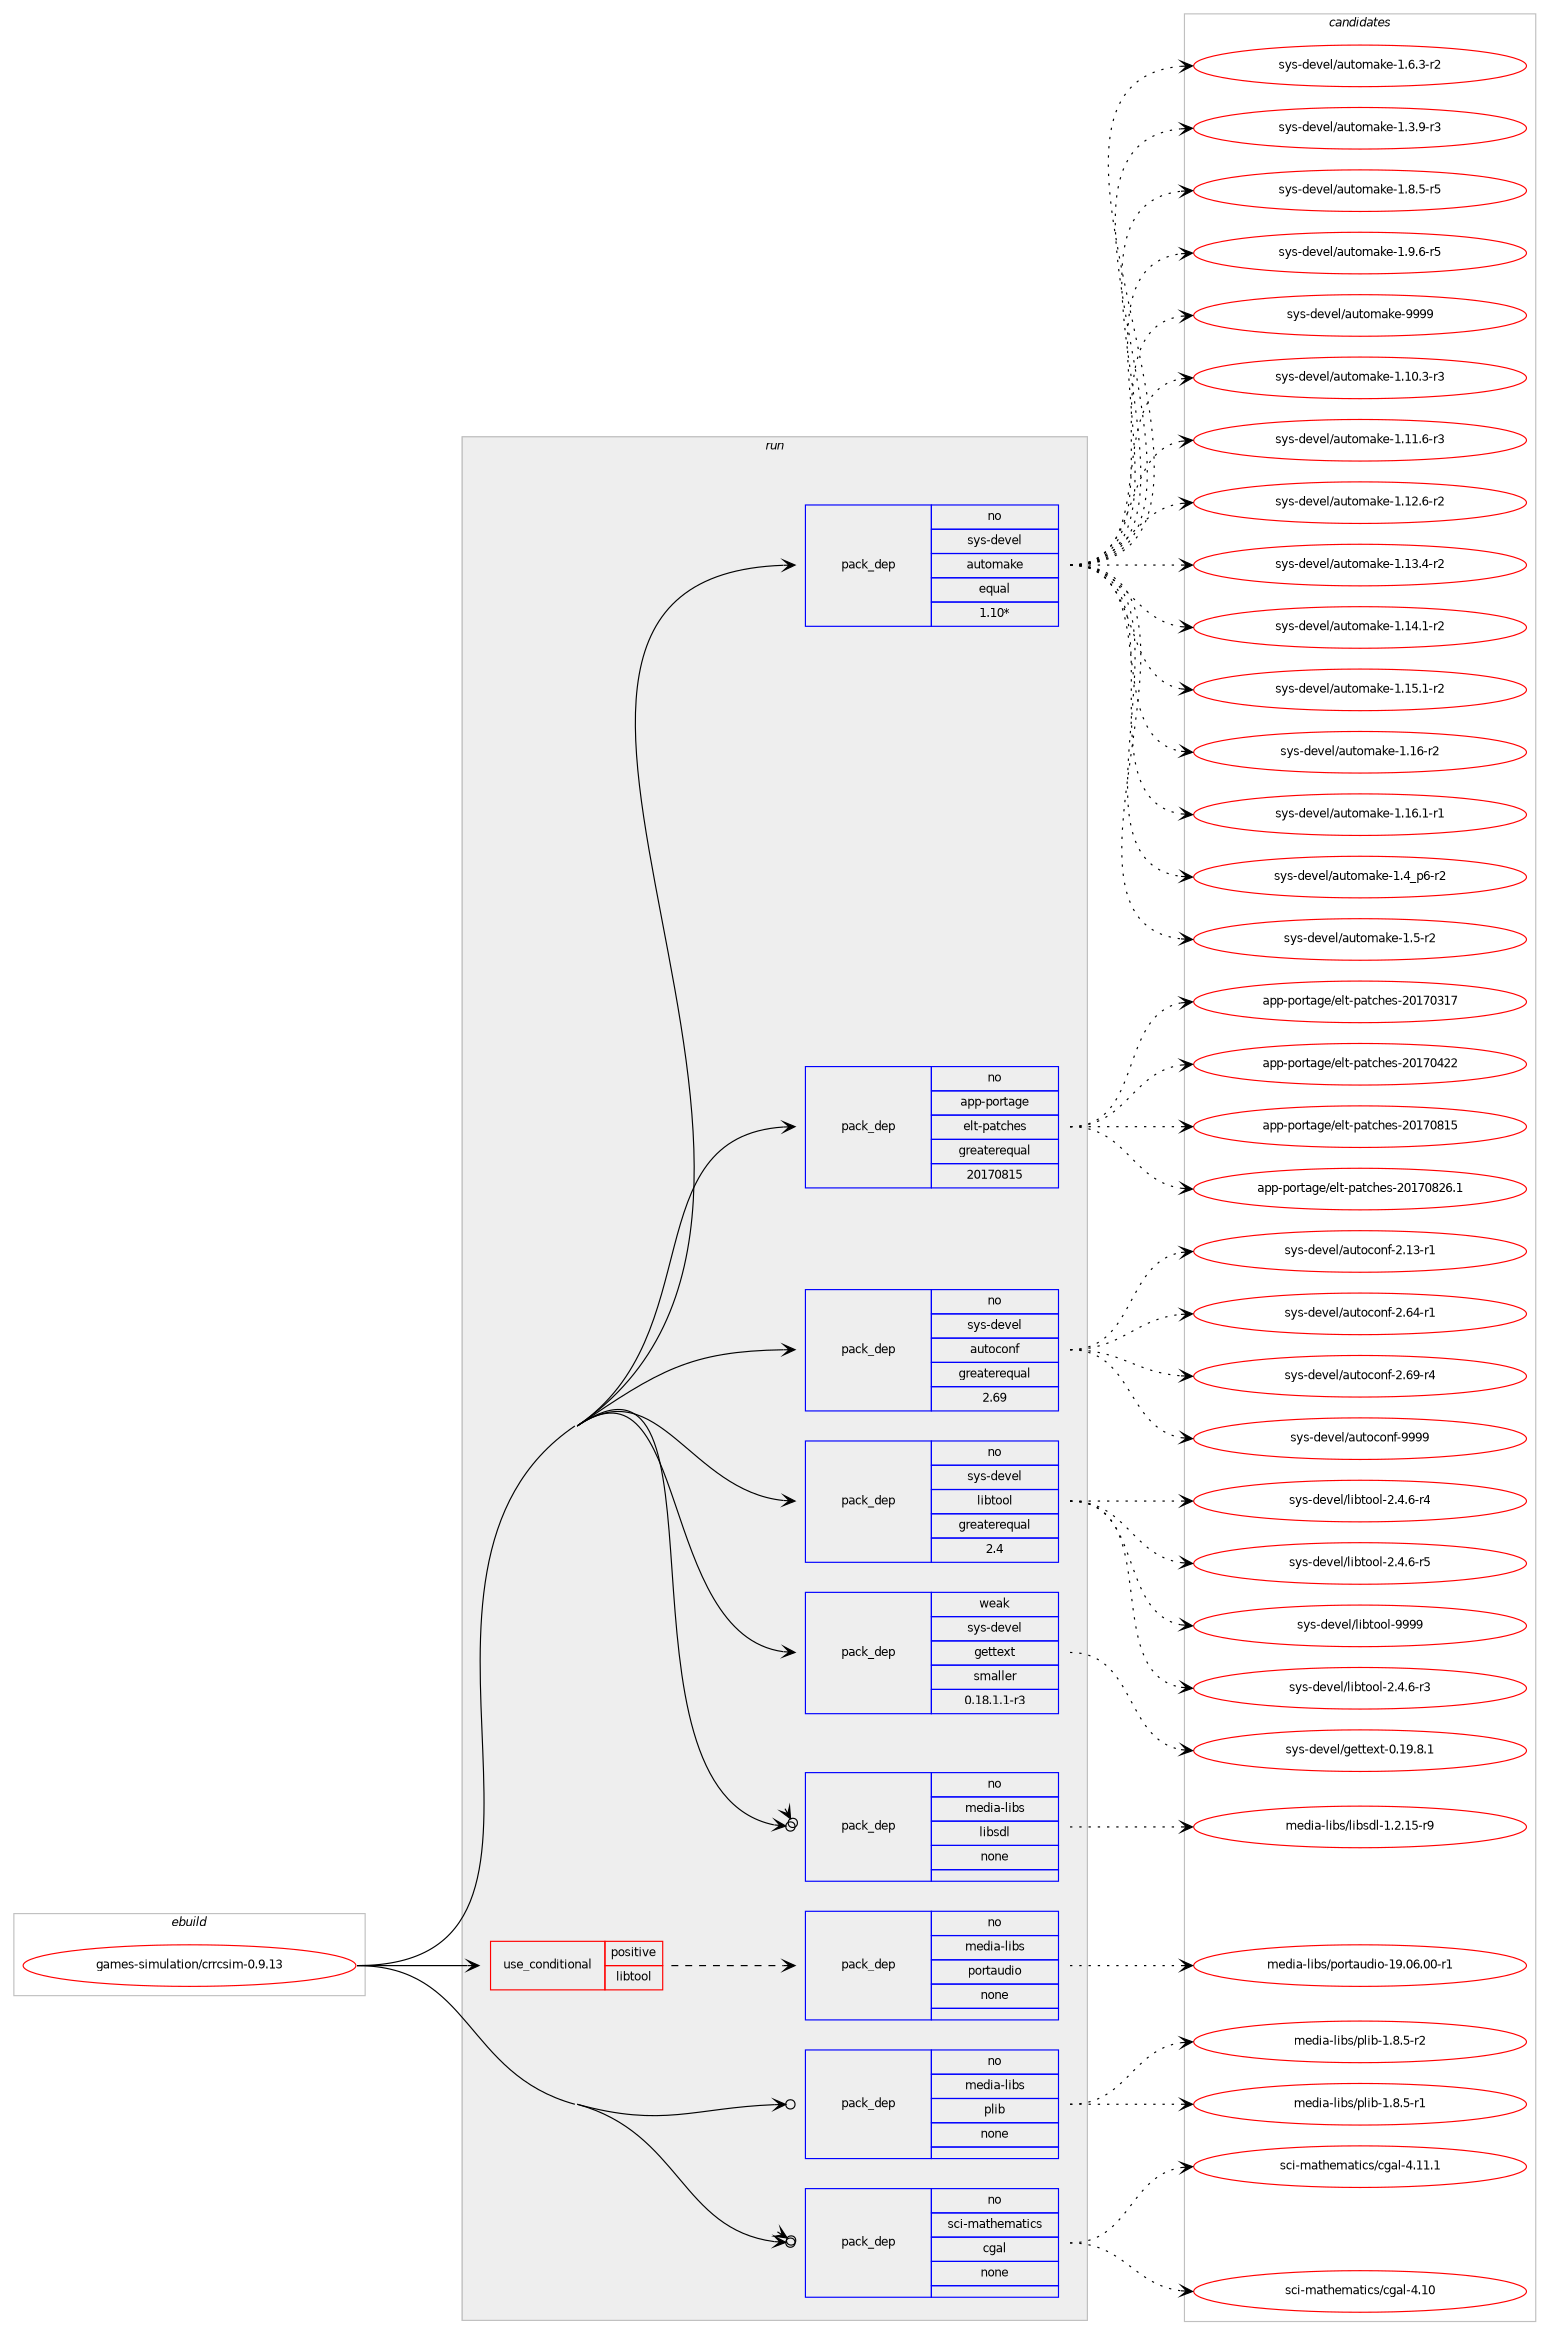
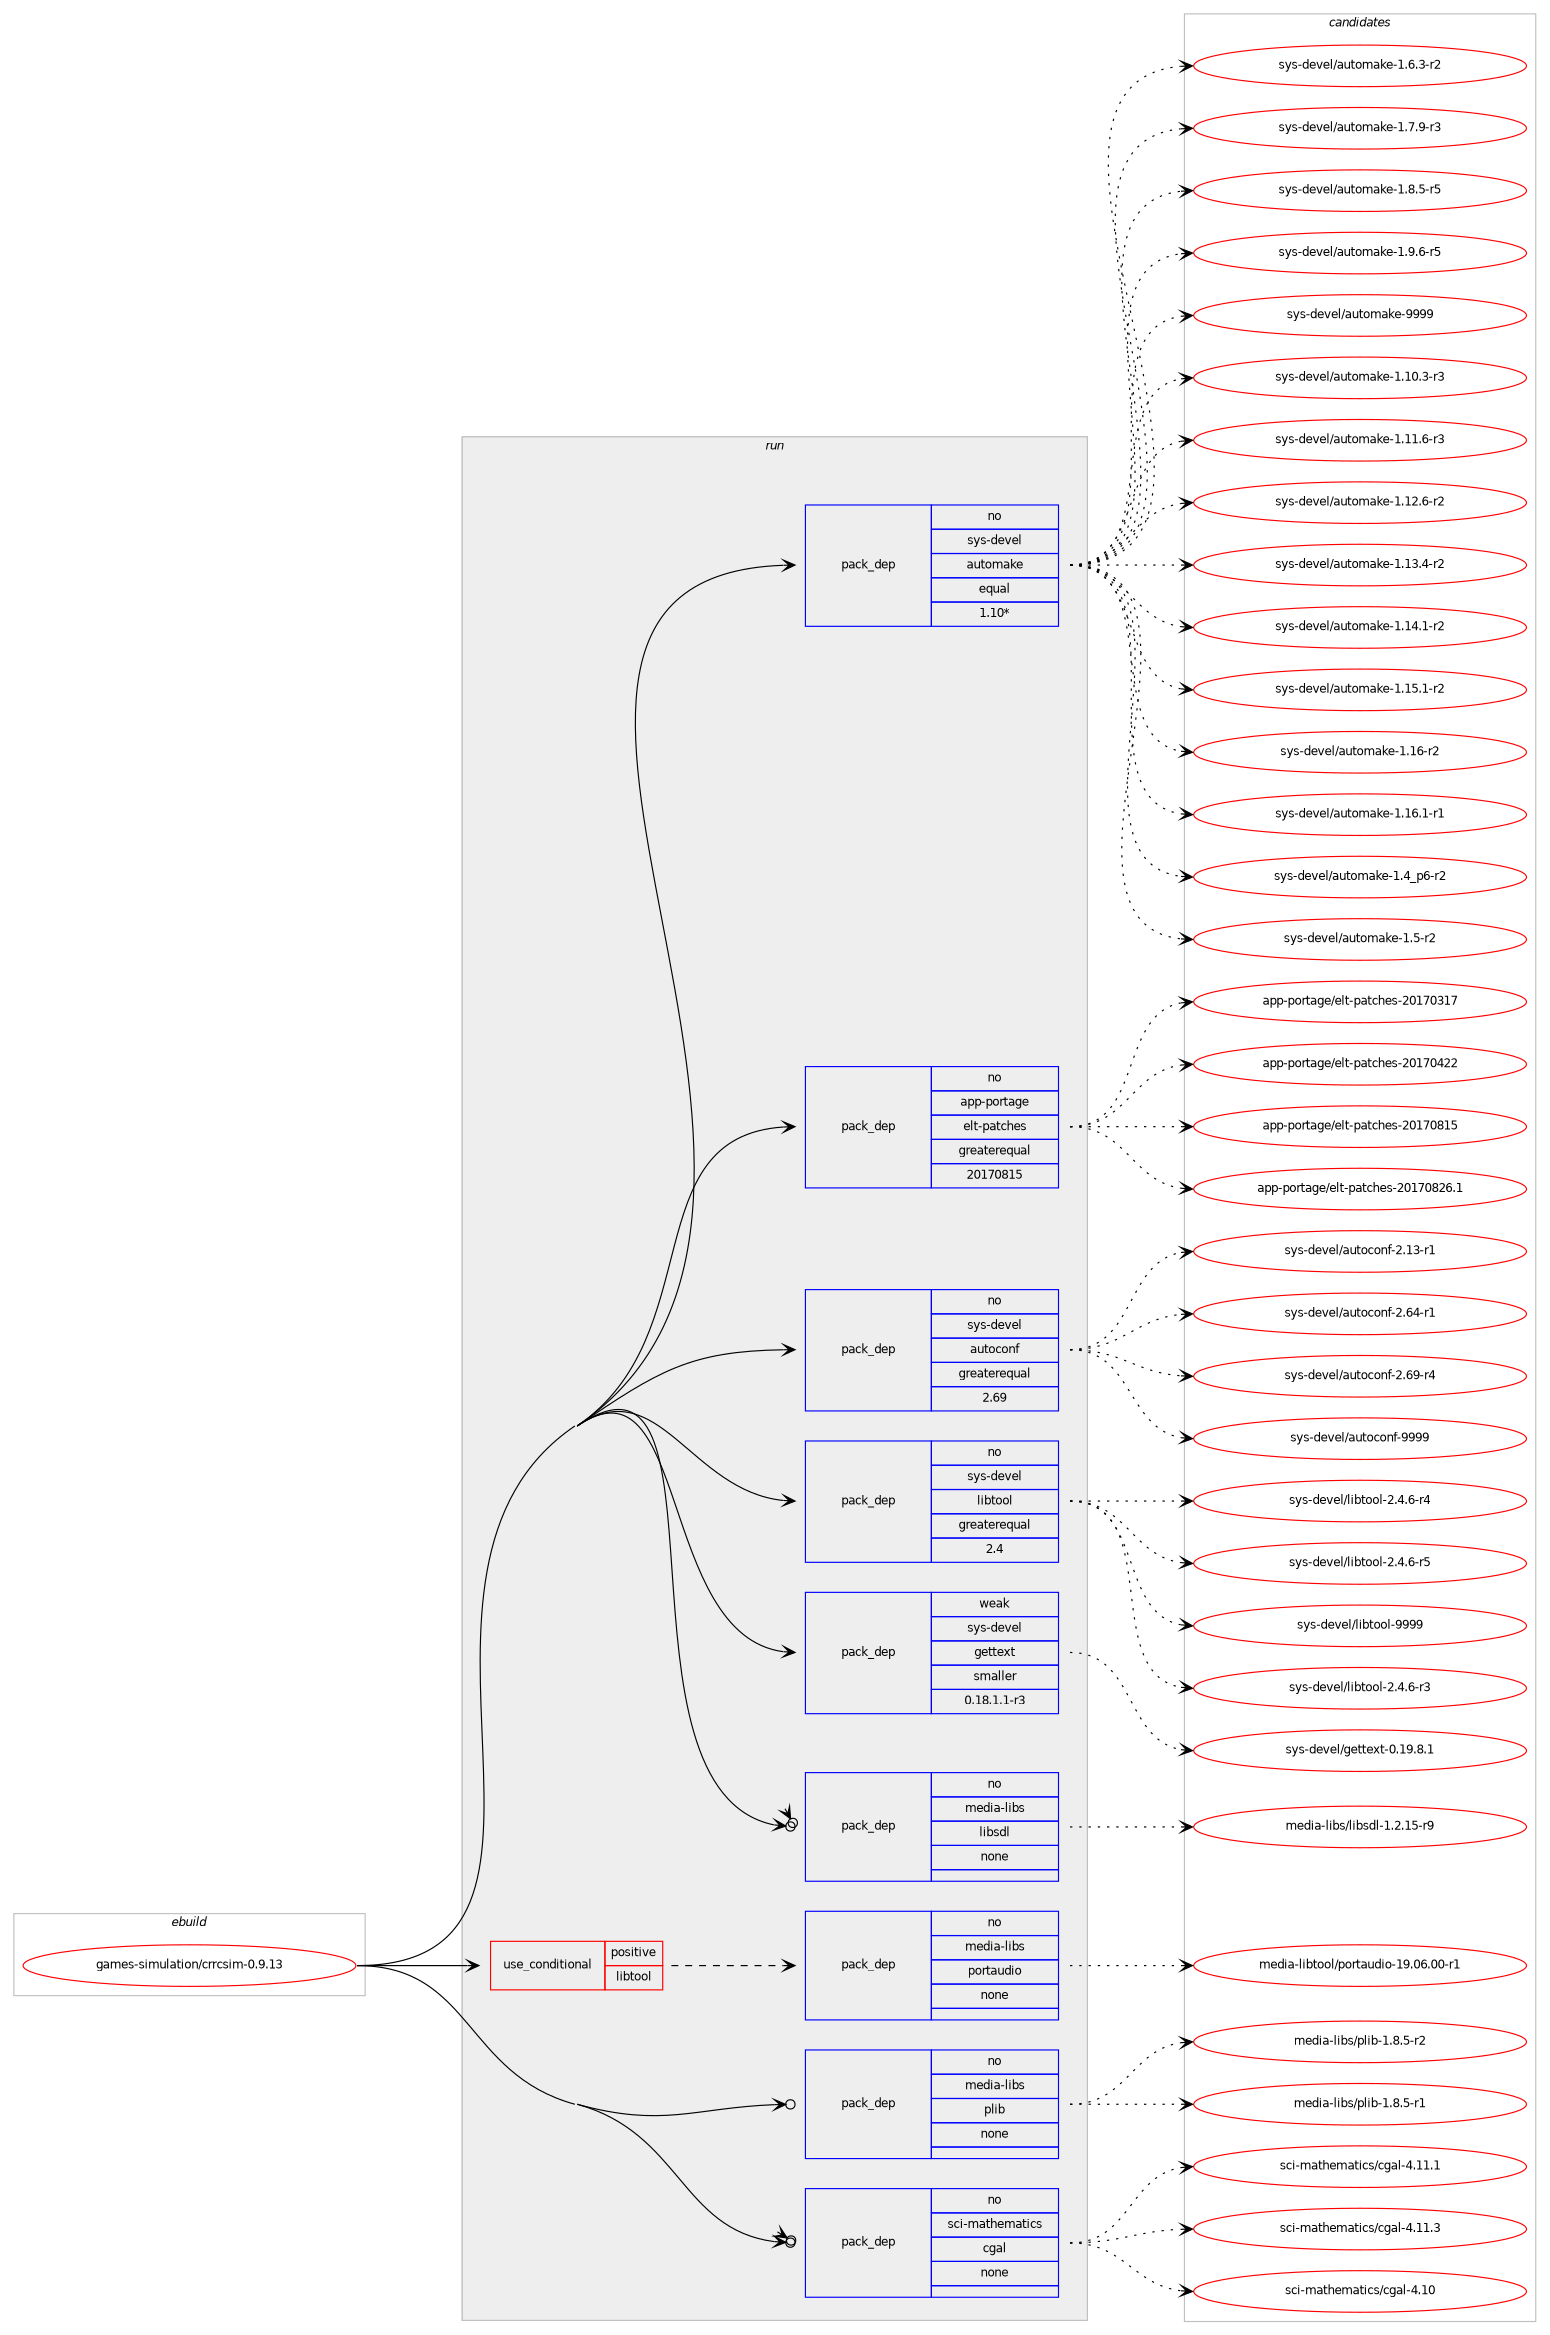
(1360, 128) -> (1360, 128)
(1360, 1966) -> (1360, 1966)
none -> (1360, 2229)
